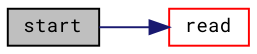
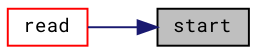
(124, 27) -> (113, 27)
